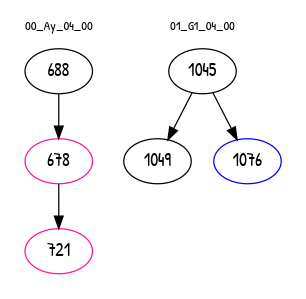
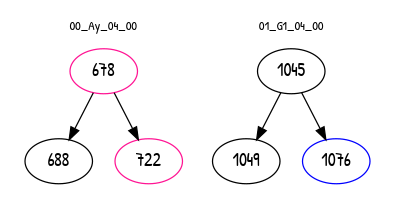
(59, 110) -> (84, 111)
(59, 251) -> (149, 161)
